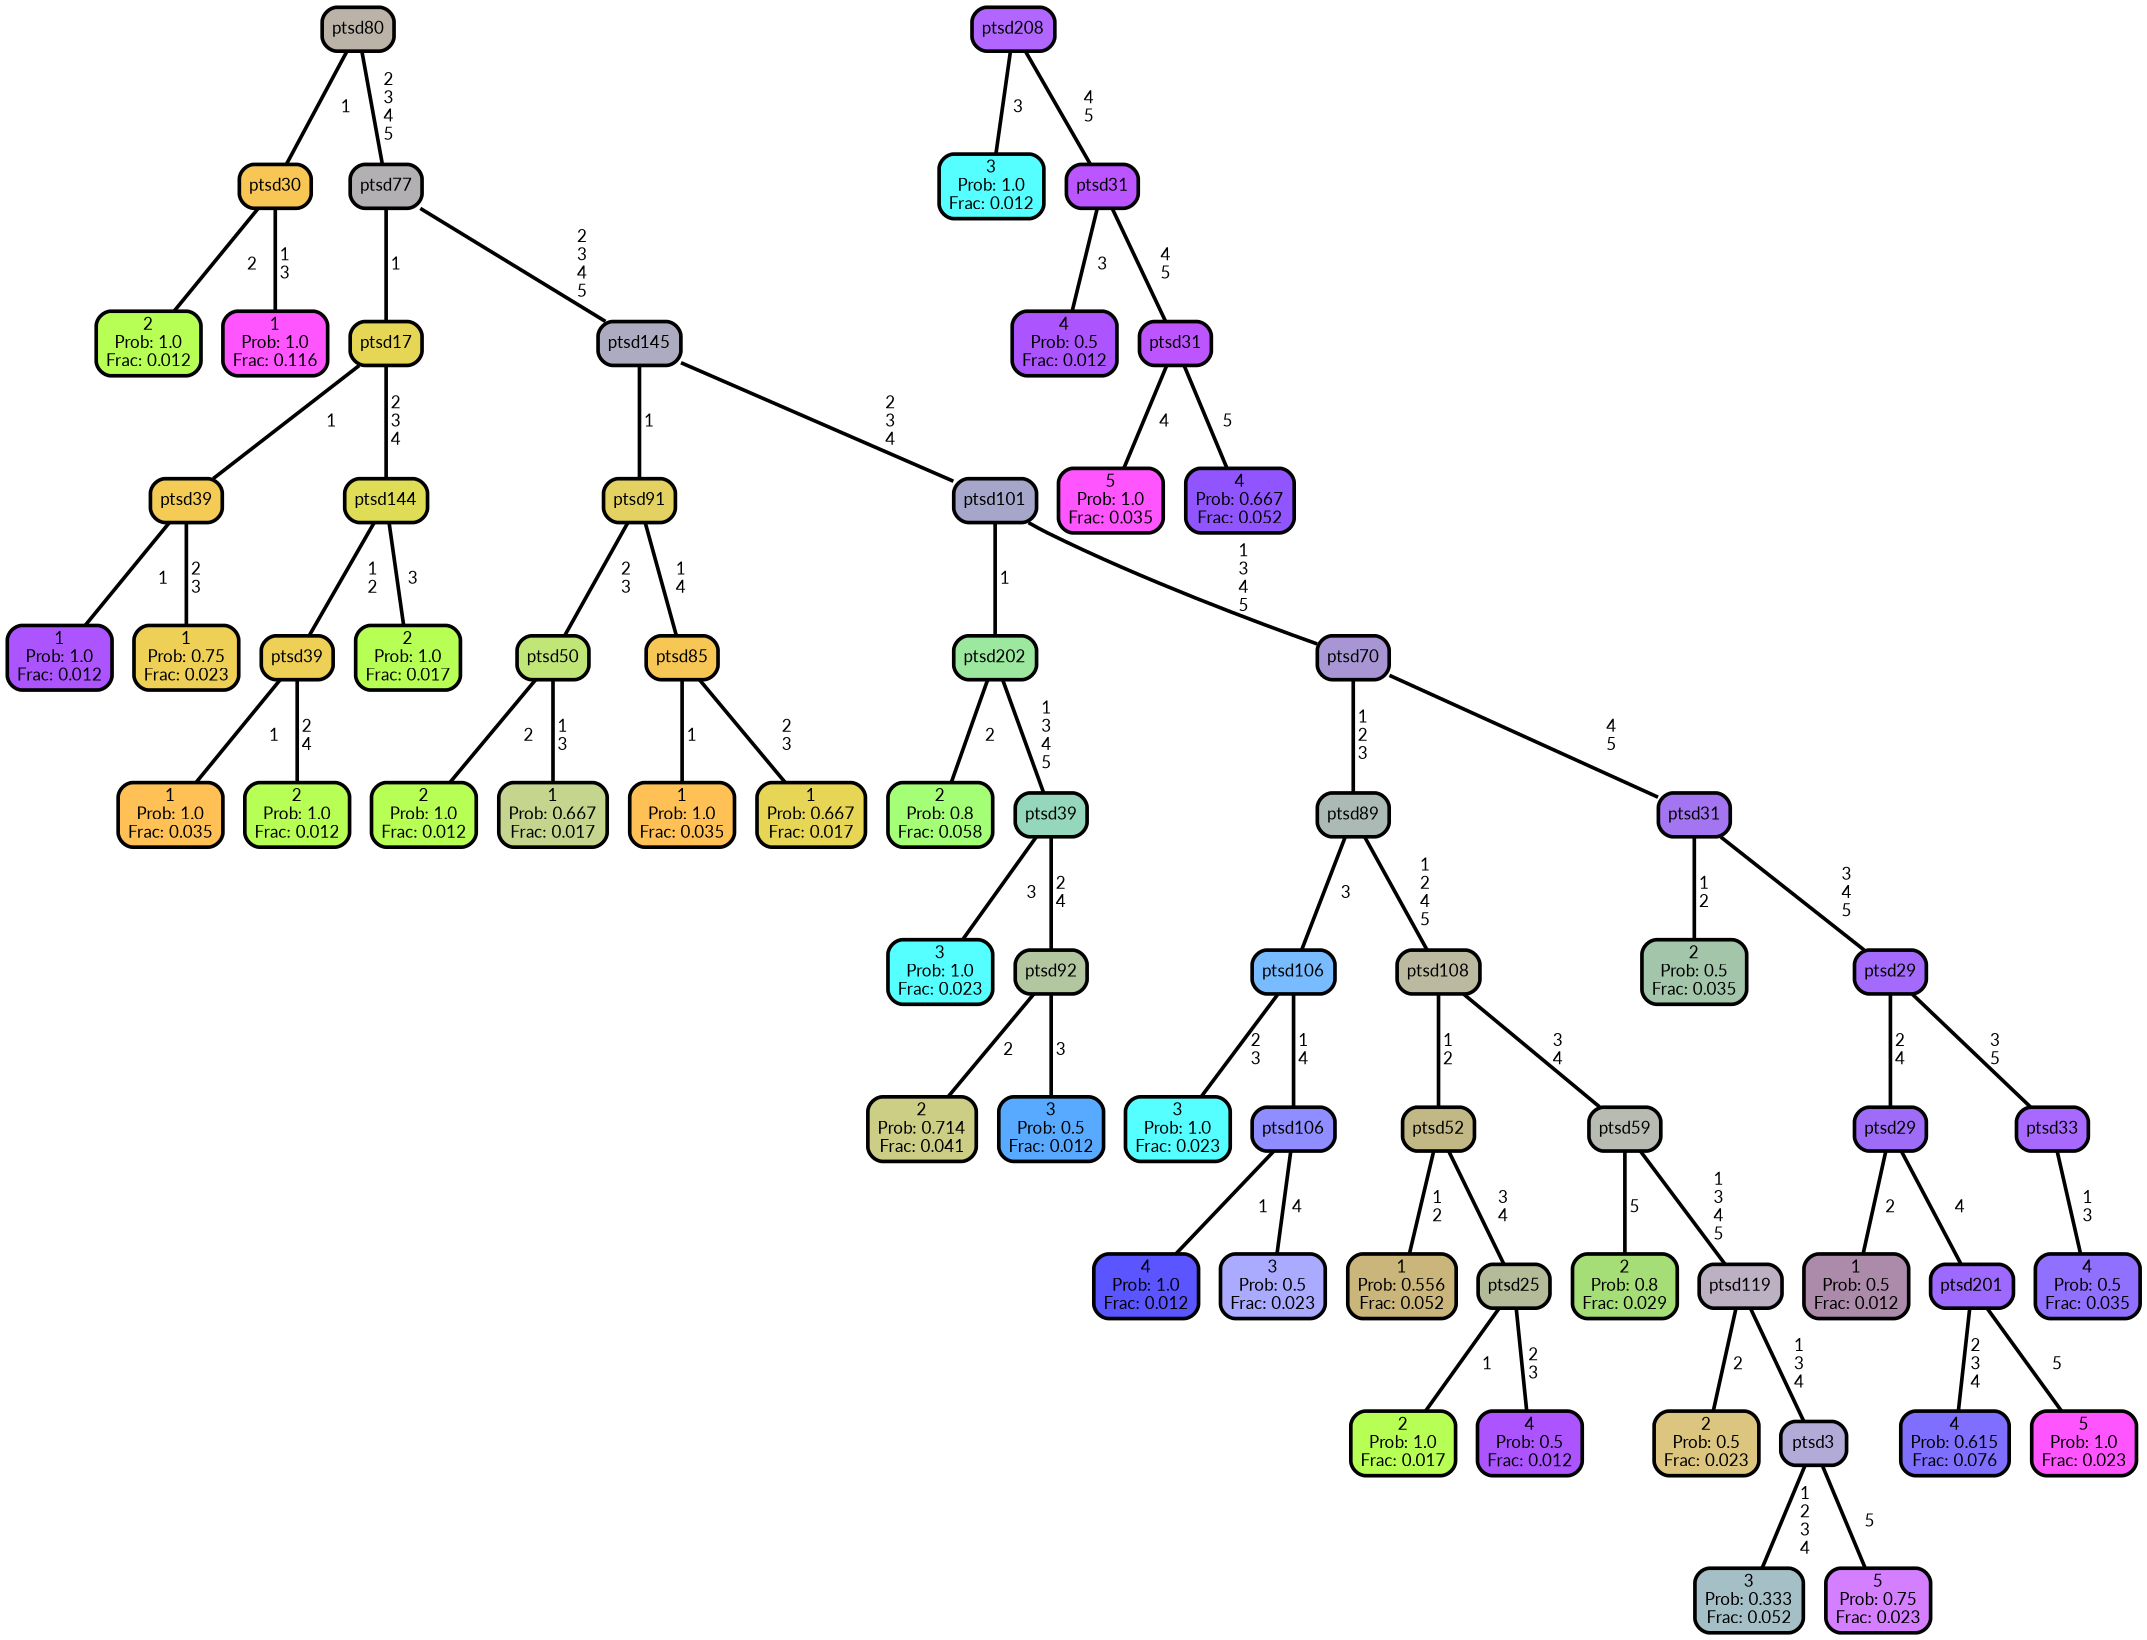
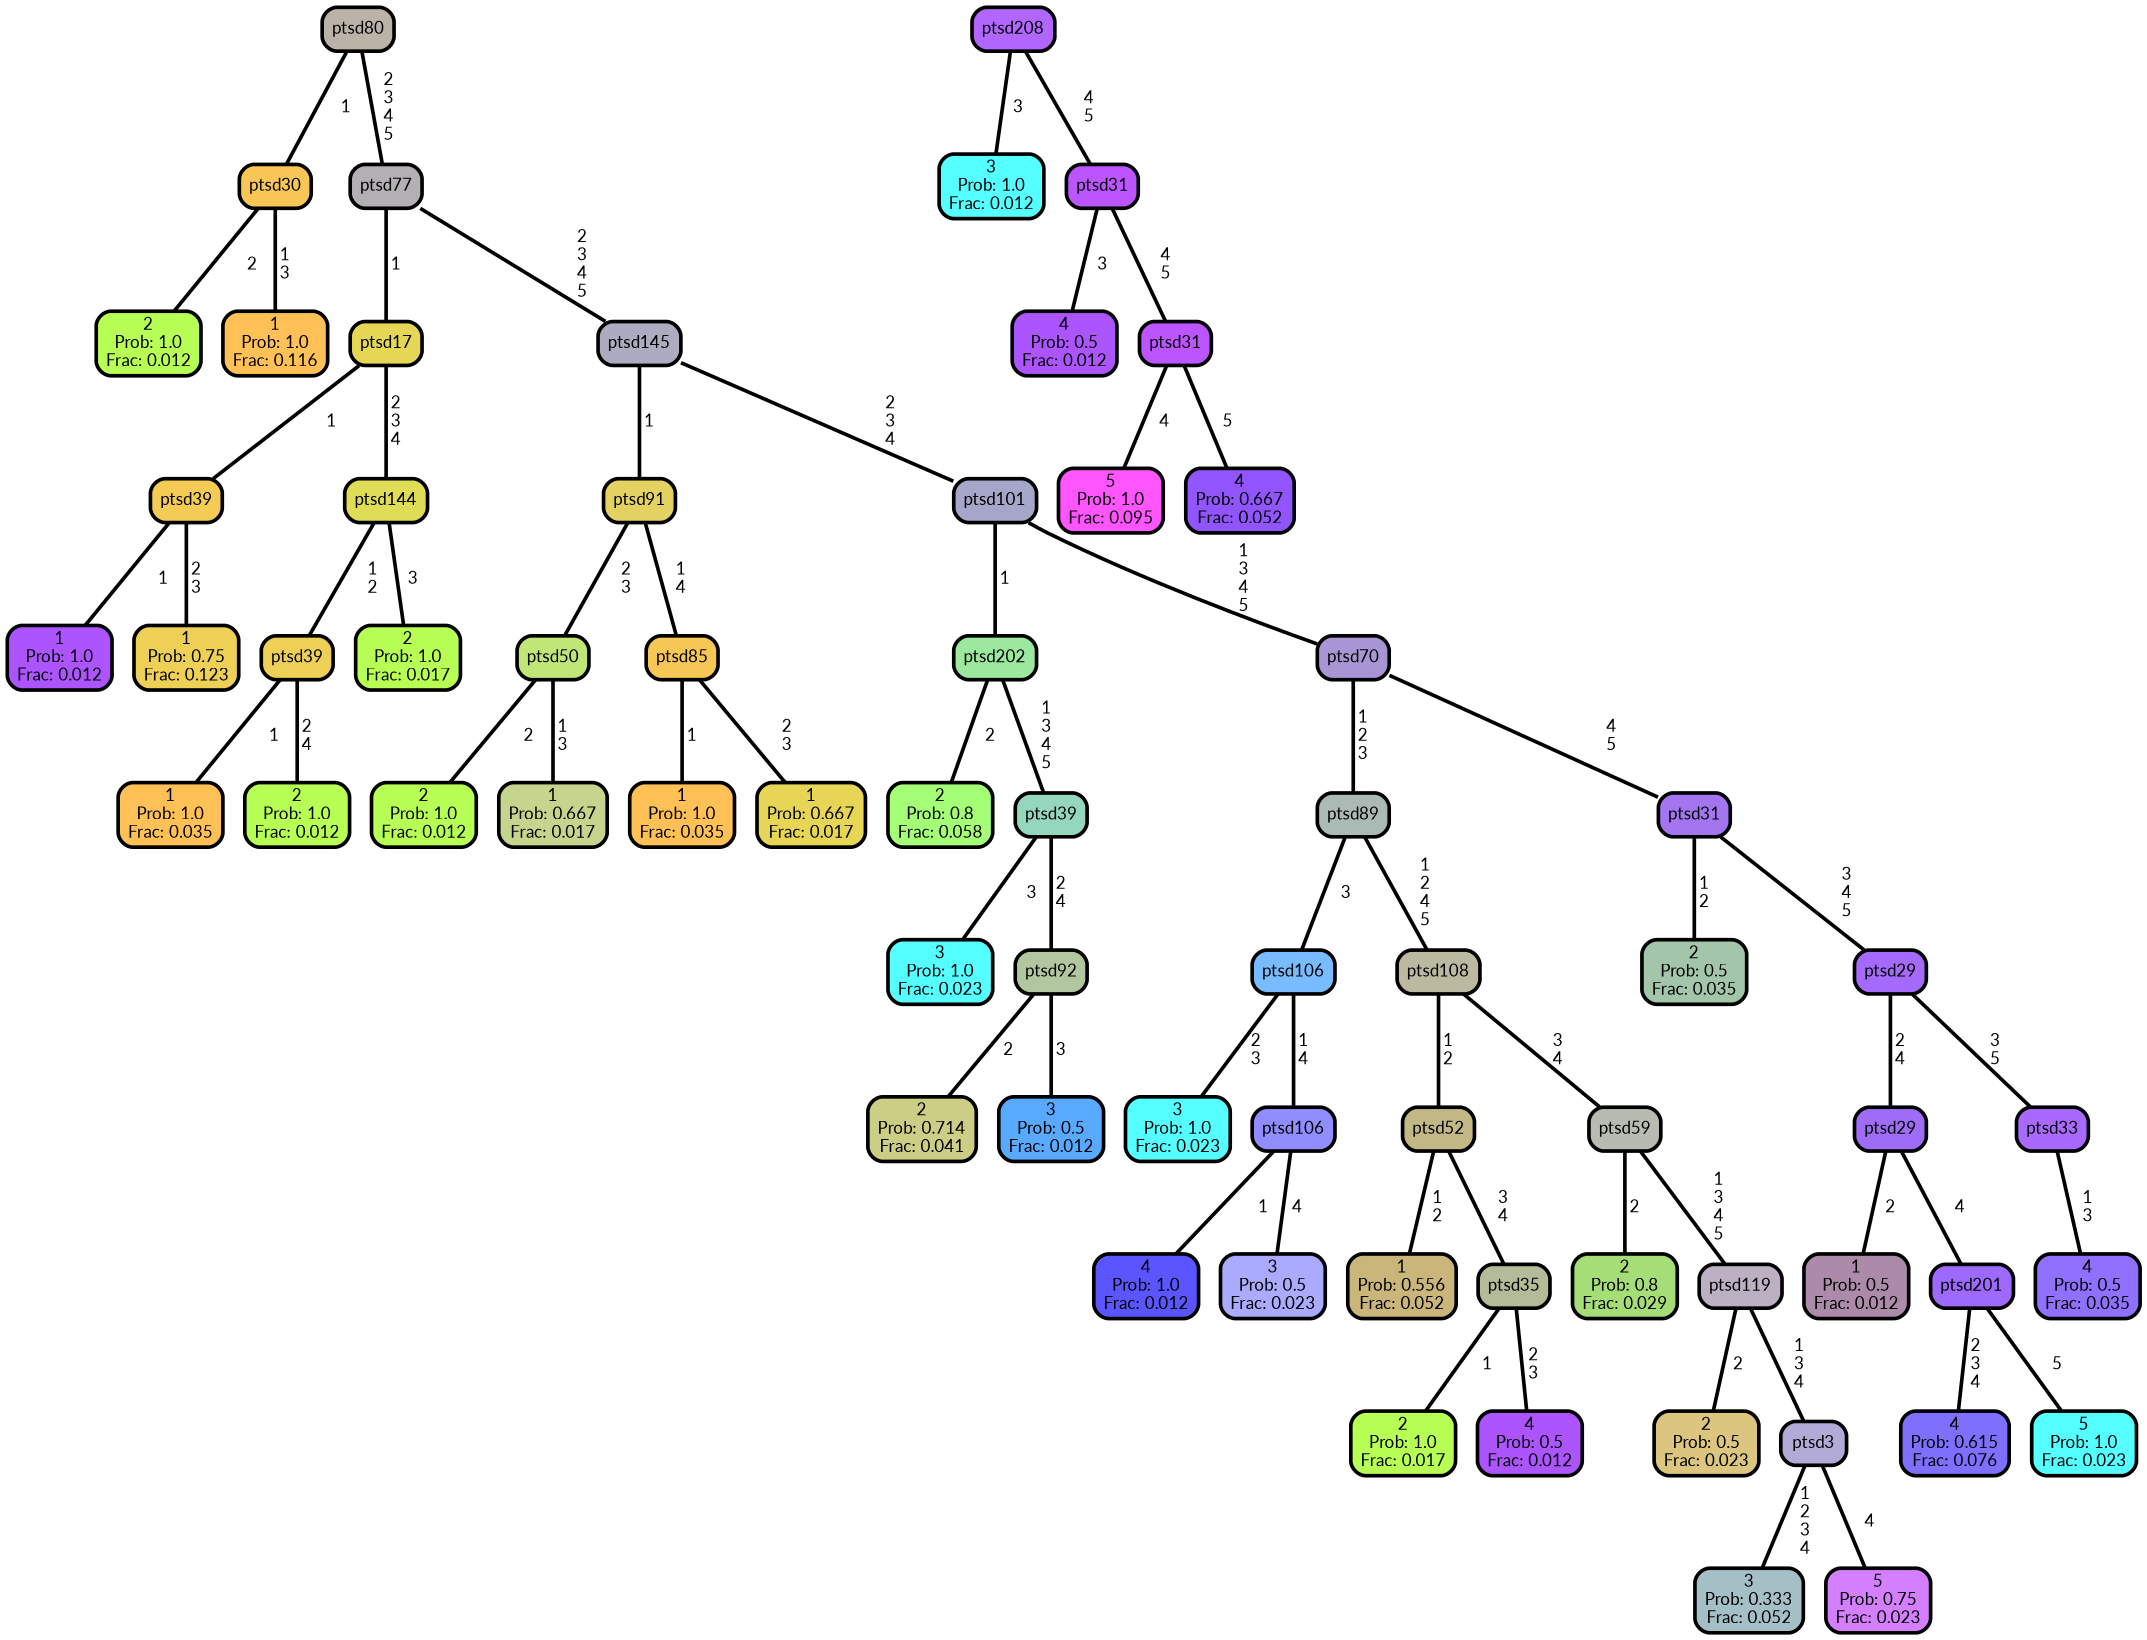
(275, 343) -> (275, 343)
(1111, 501) -> (1111, 501)
(186, 658) -> (186, 658)
(1633, 1208) -> (1633, 1208)
(1514, 1286) -> (1514, 1286)
(2084, 1443) -> (2084, 1443)
(1868, 1522) -> (1868, 1522)
